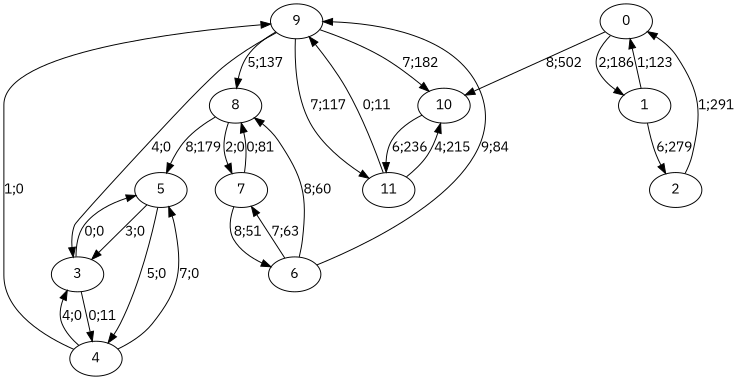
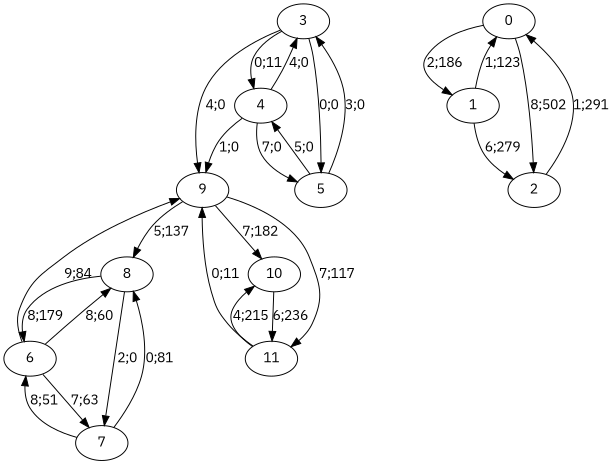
(540, 61) -> (528, 100)
(161, 130) -> (211, 79)
(189, 137) -> (50, 290)
